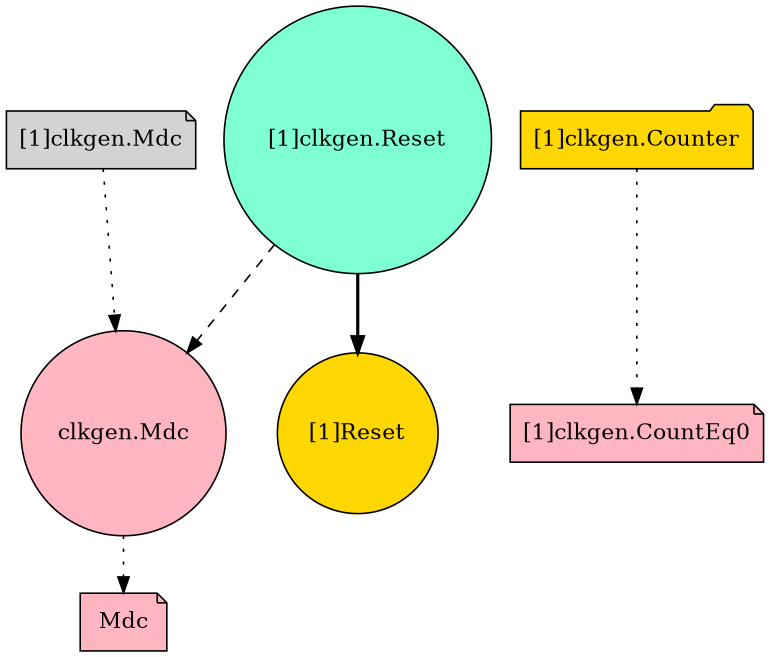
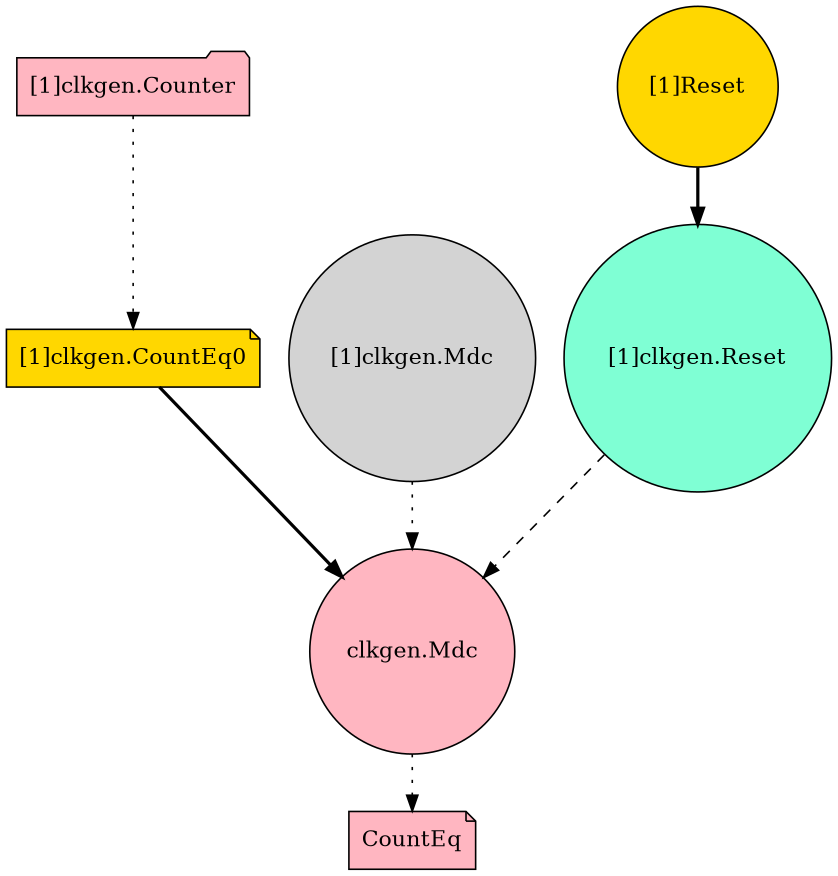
(101, 140) -> (412, 358)
(637, 140) -> (133, 87)
(358, 305) -> (698, 188)
(637, 433) -> (133, 358)
none -> (245, 476)
(124, 622) -> (412, 840)
